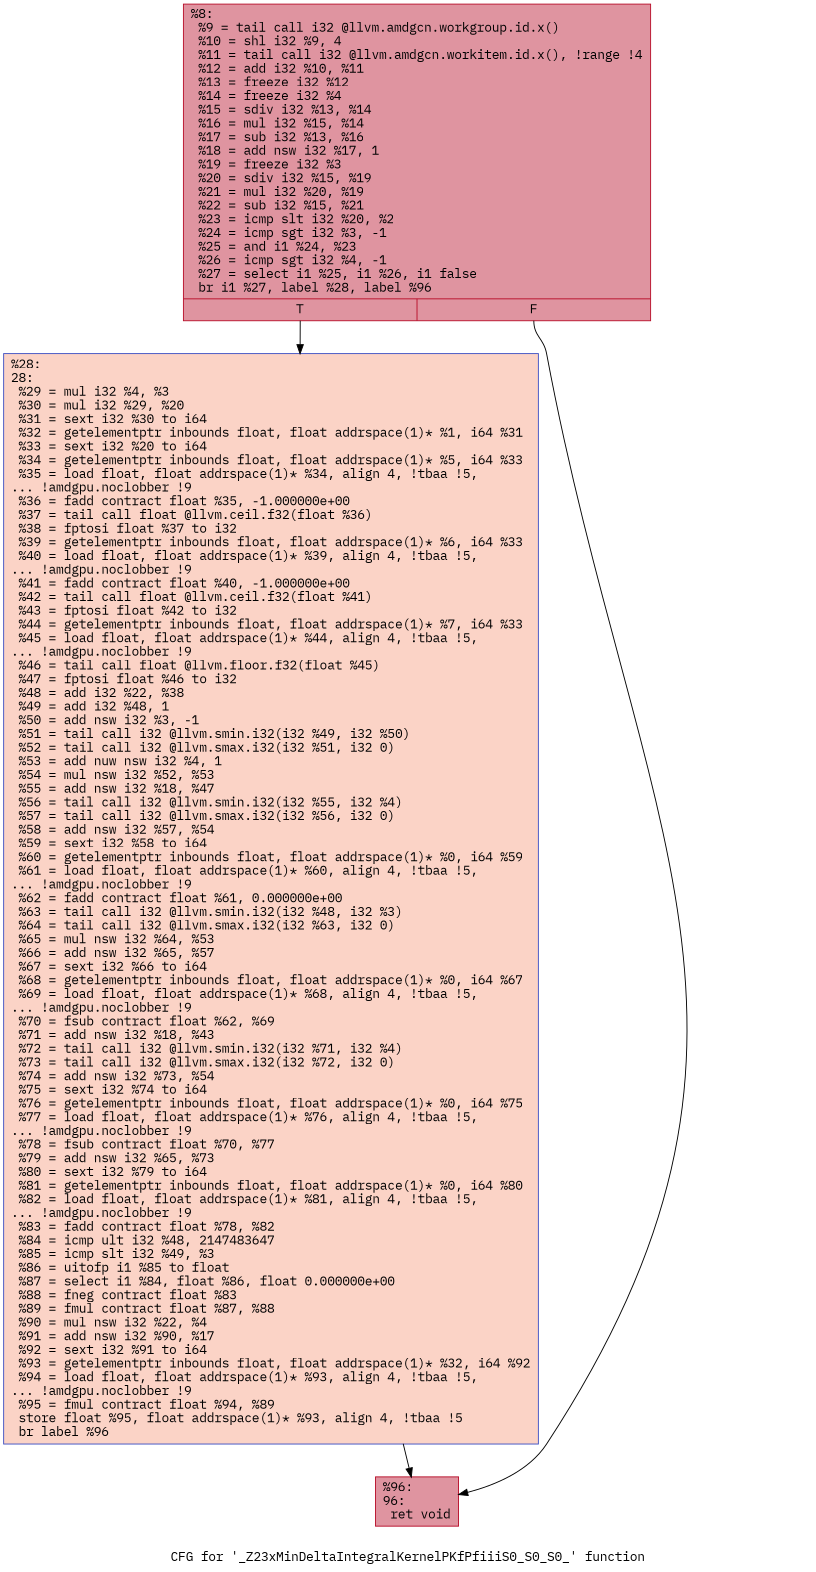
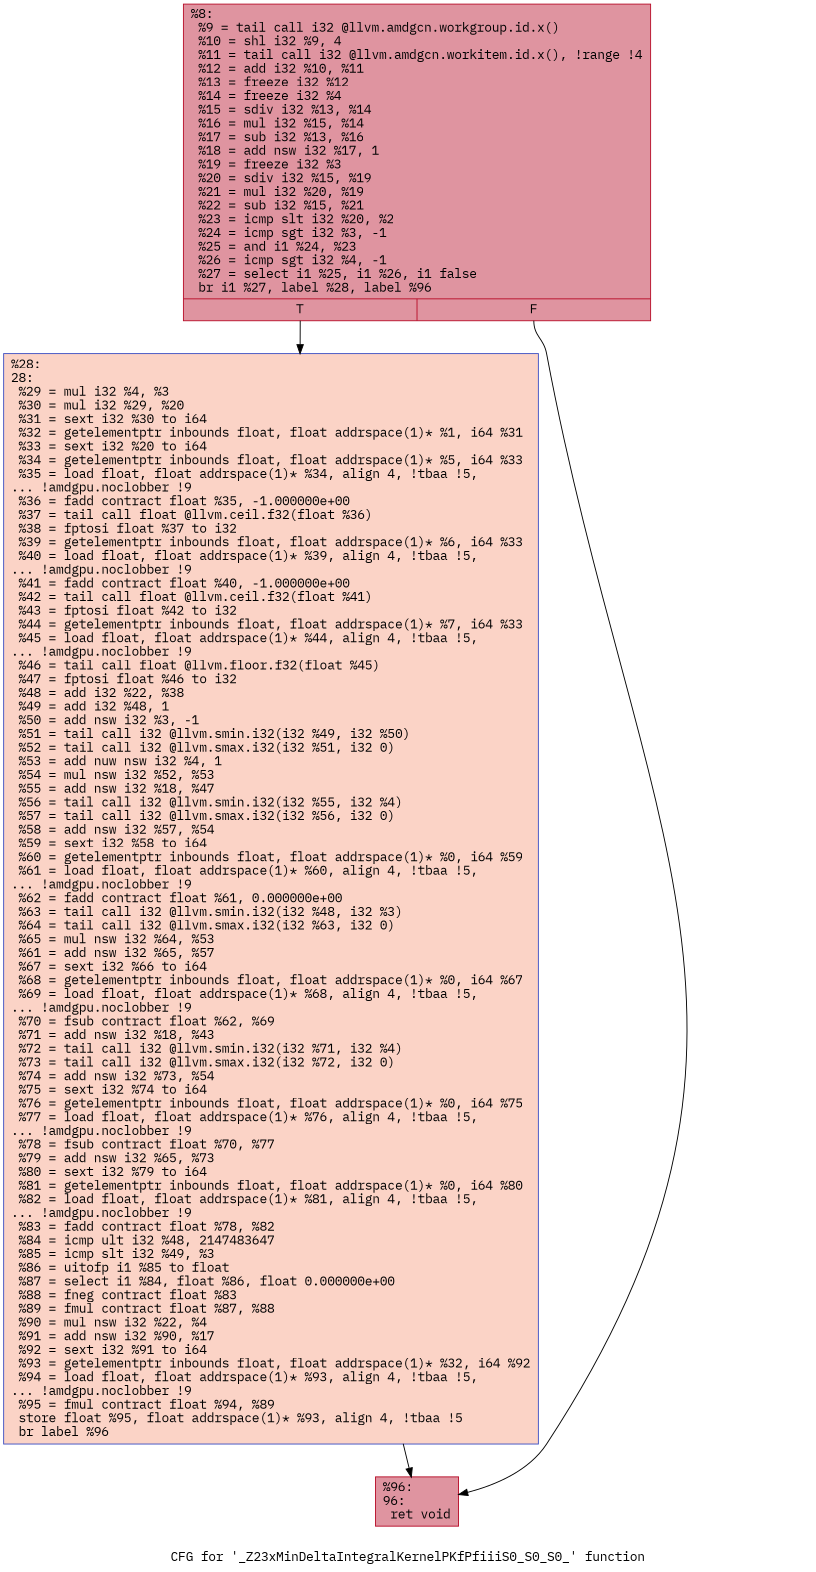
(113, 953) -> (113, 953)
